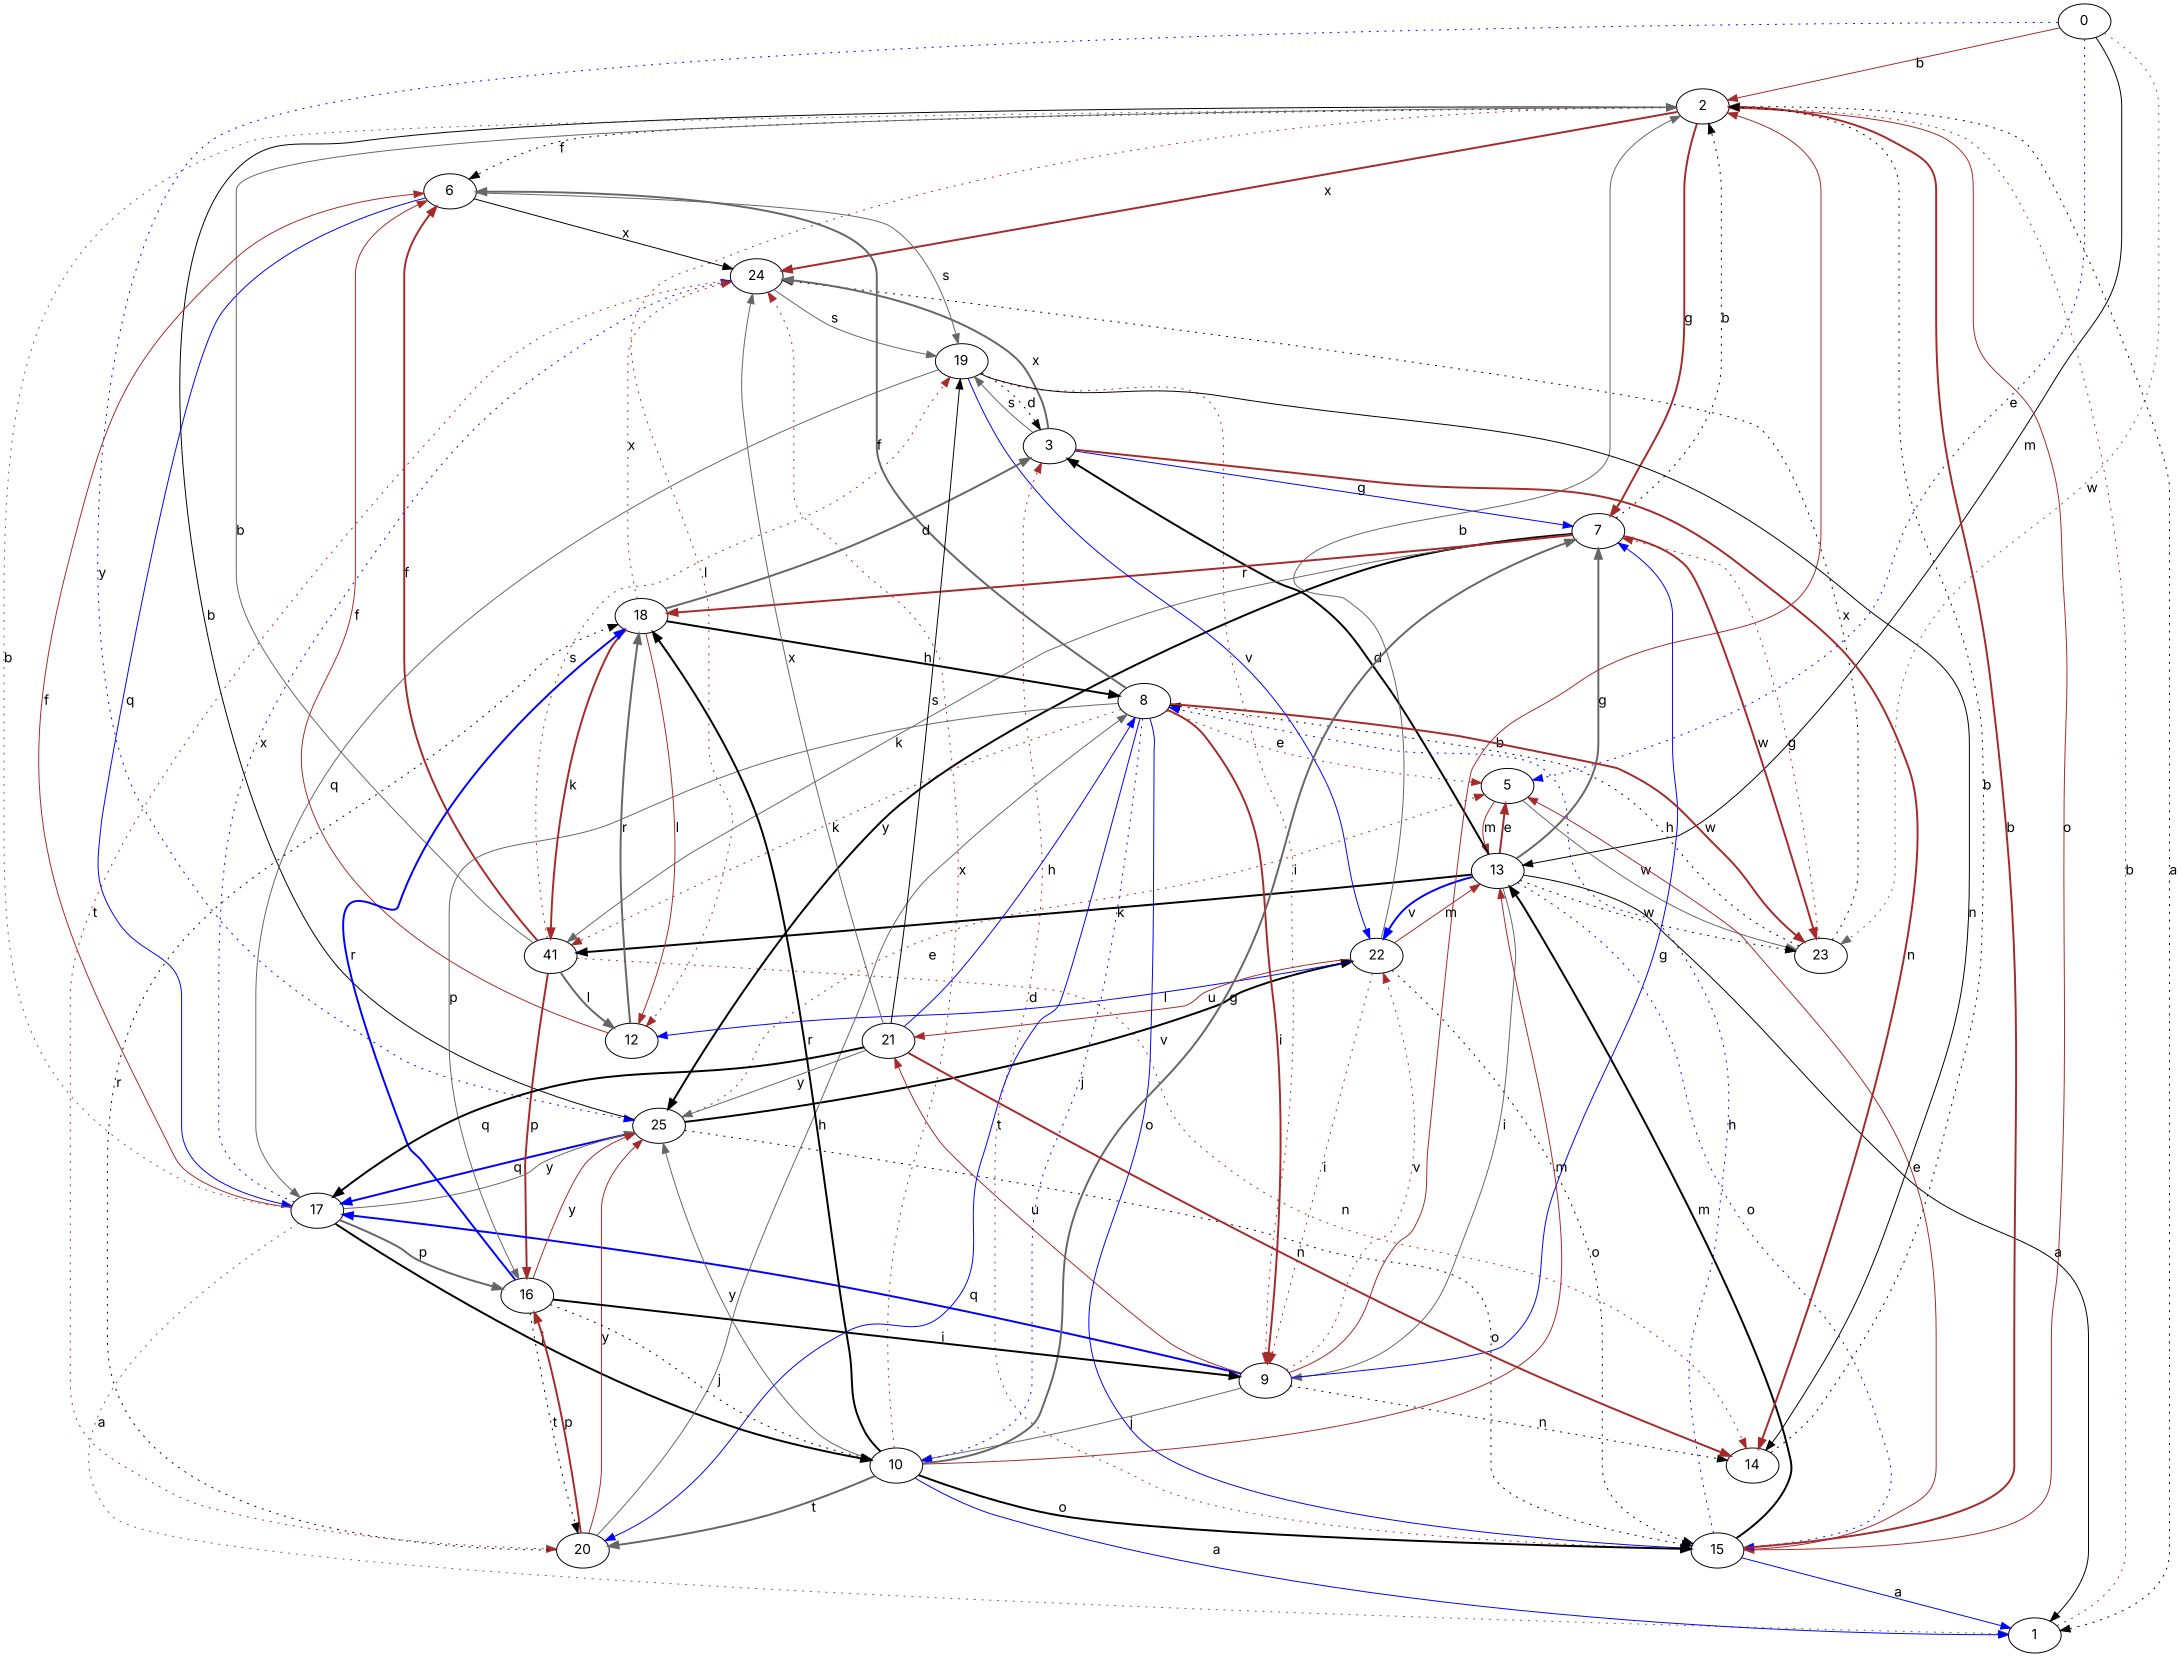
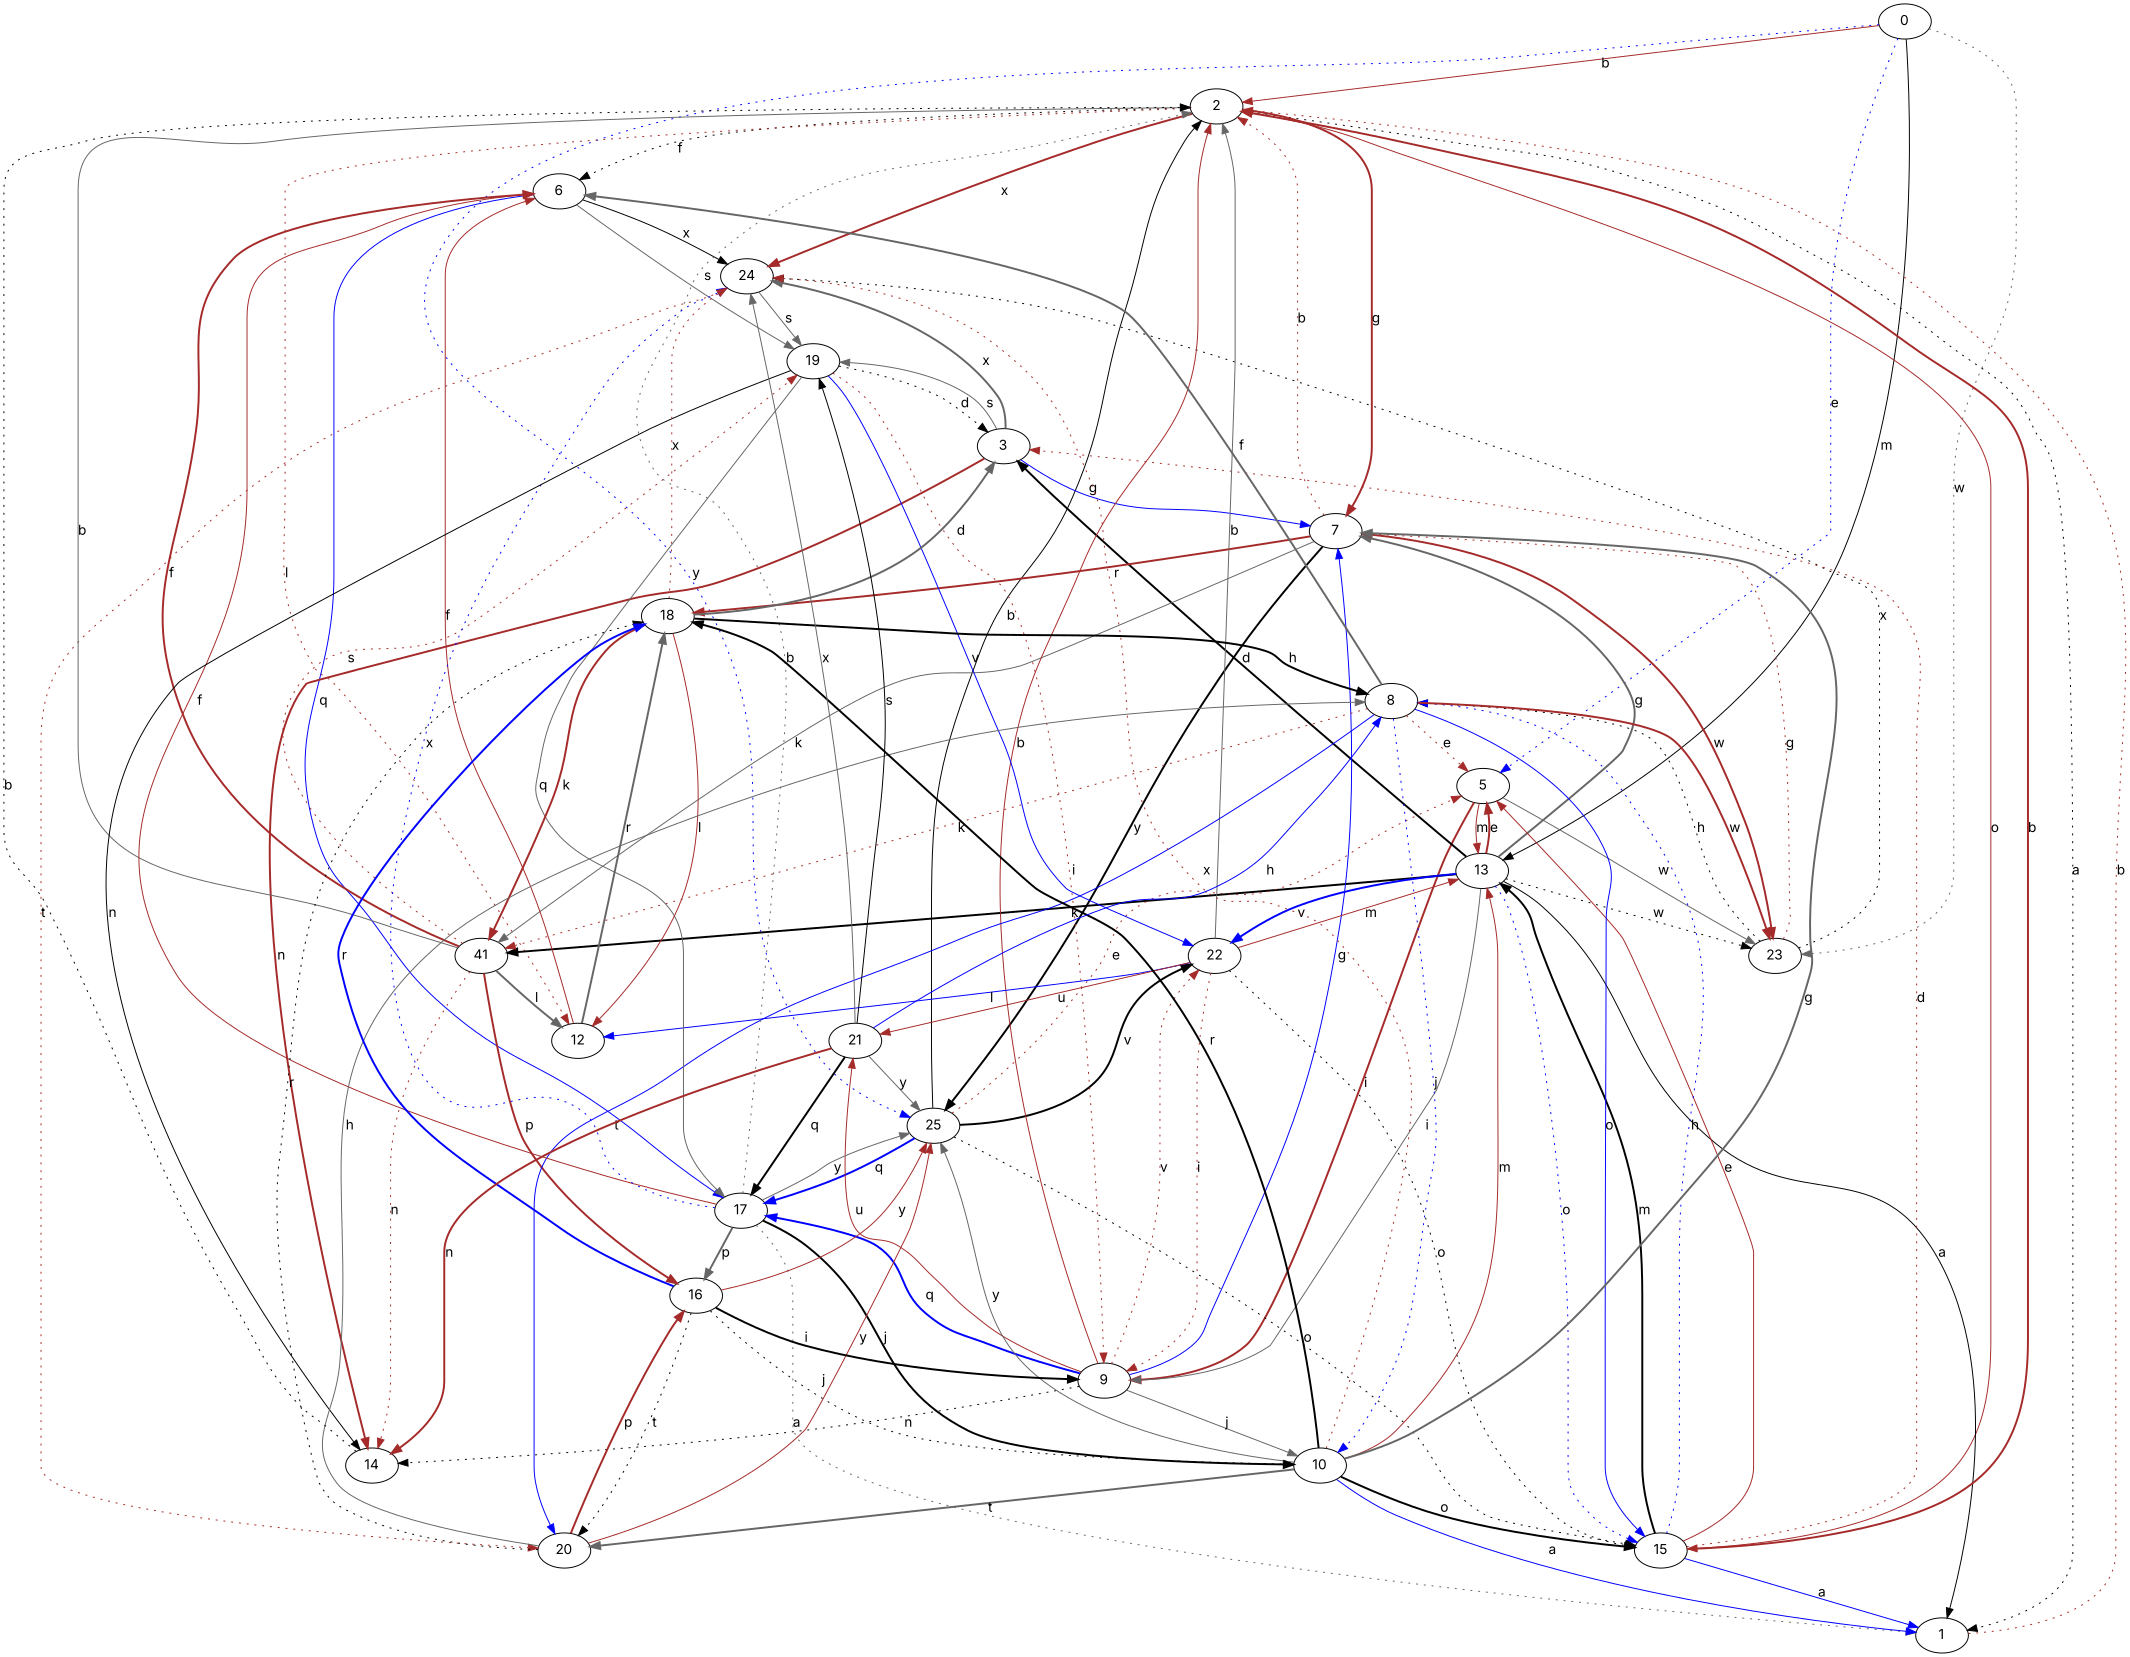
(1721, 344) -> (1298, 311)
(589, 831) -> none
(1275, 1015) -> (1345, 1129)
